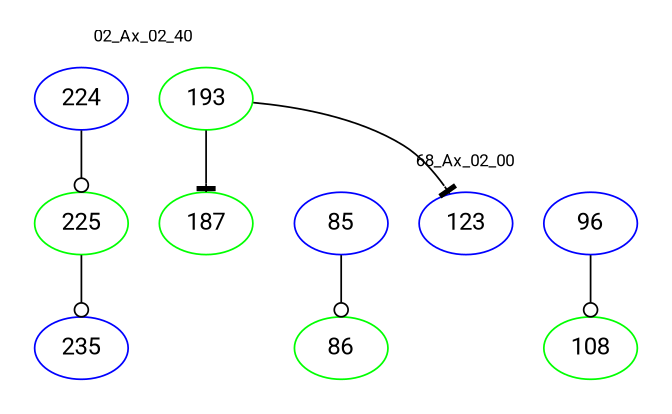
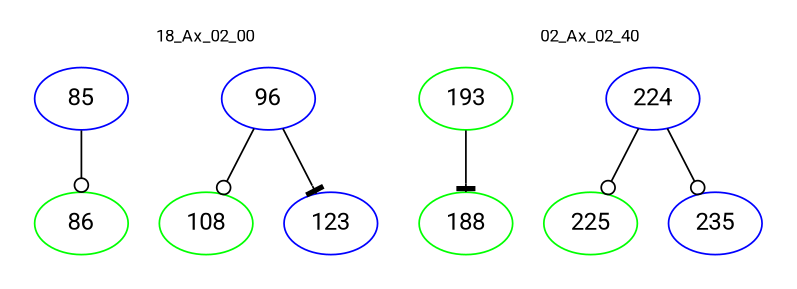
(358, 124) -> (298, 157)
(466, 162) -> (206, 37)
(206, 223) -> (466, 223)
(81, 279) -> (681, 155)
